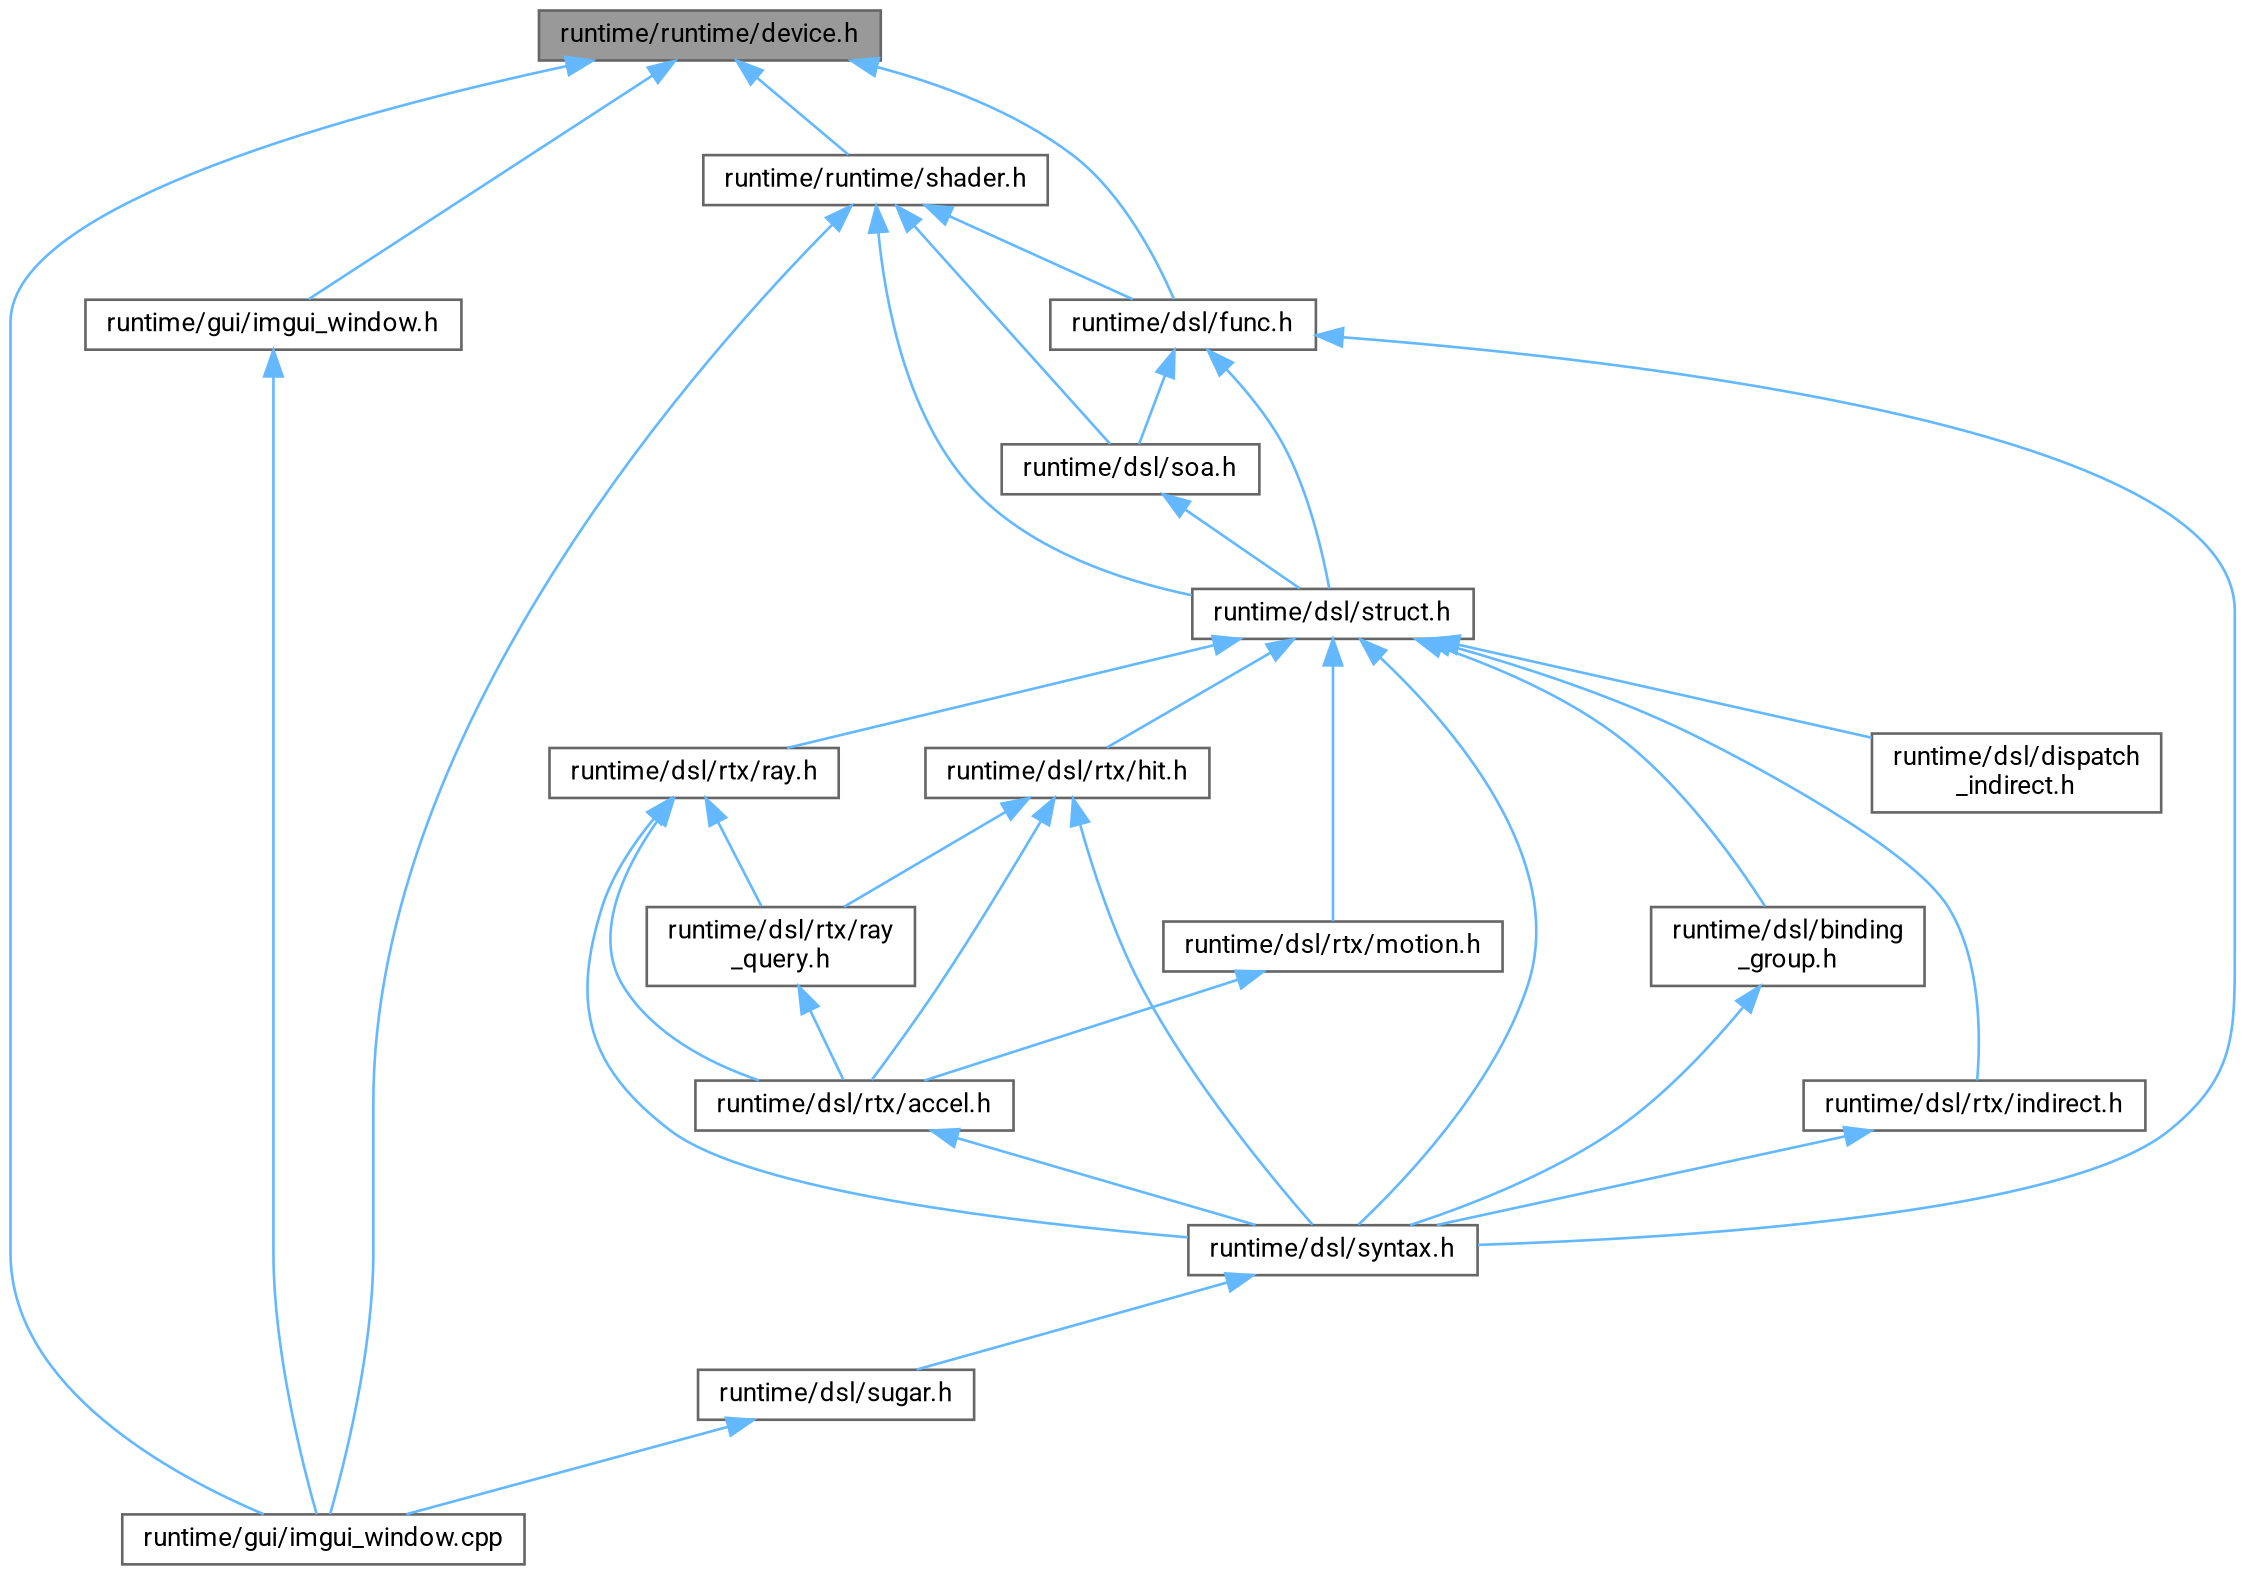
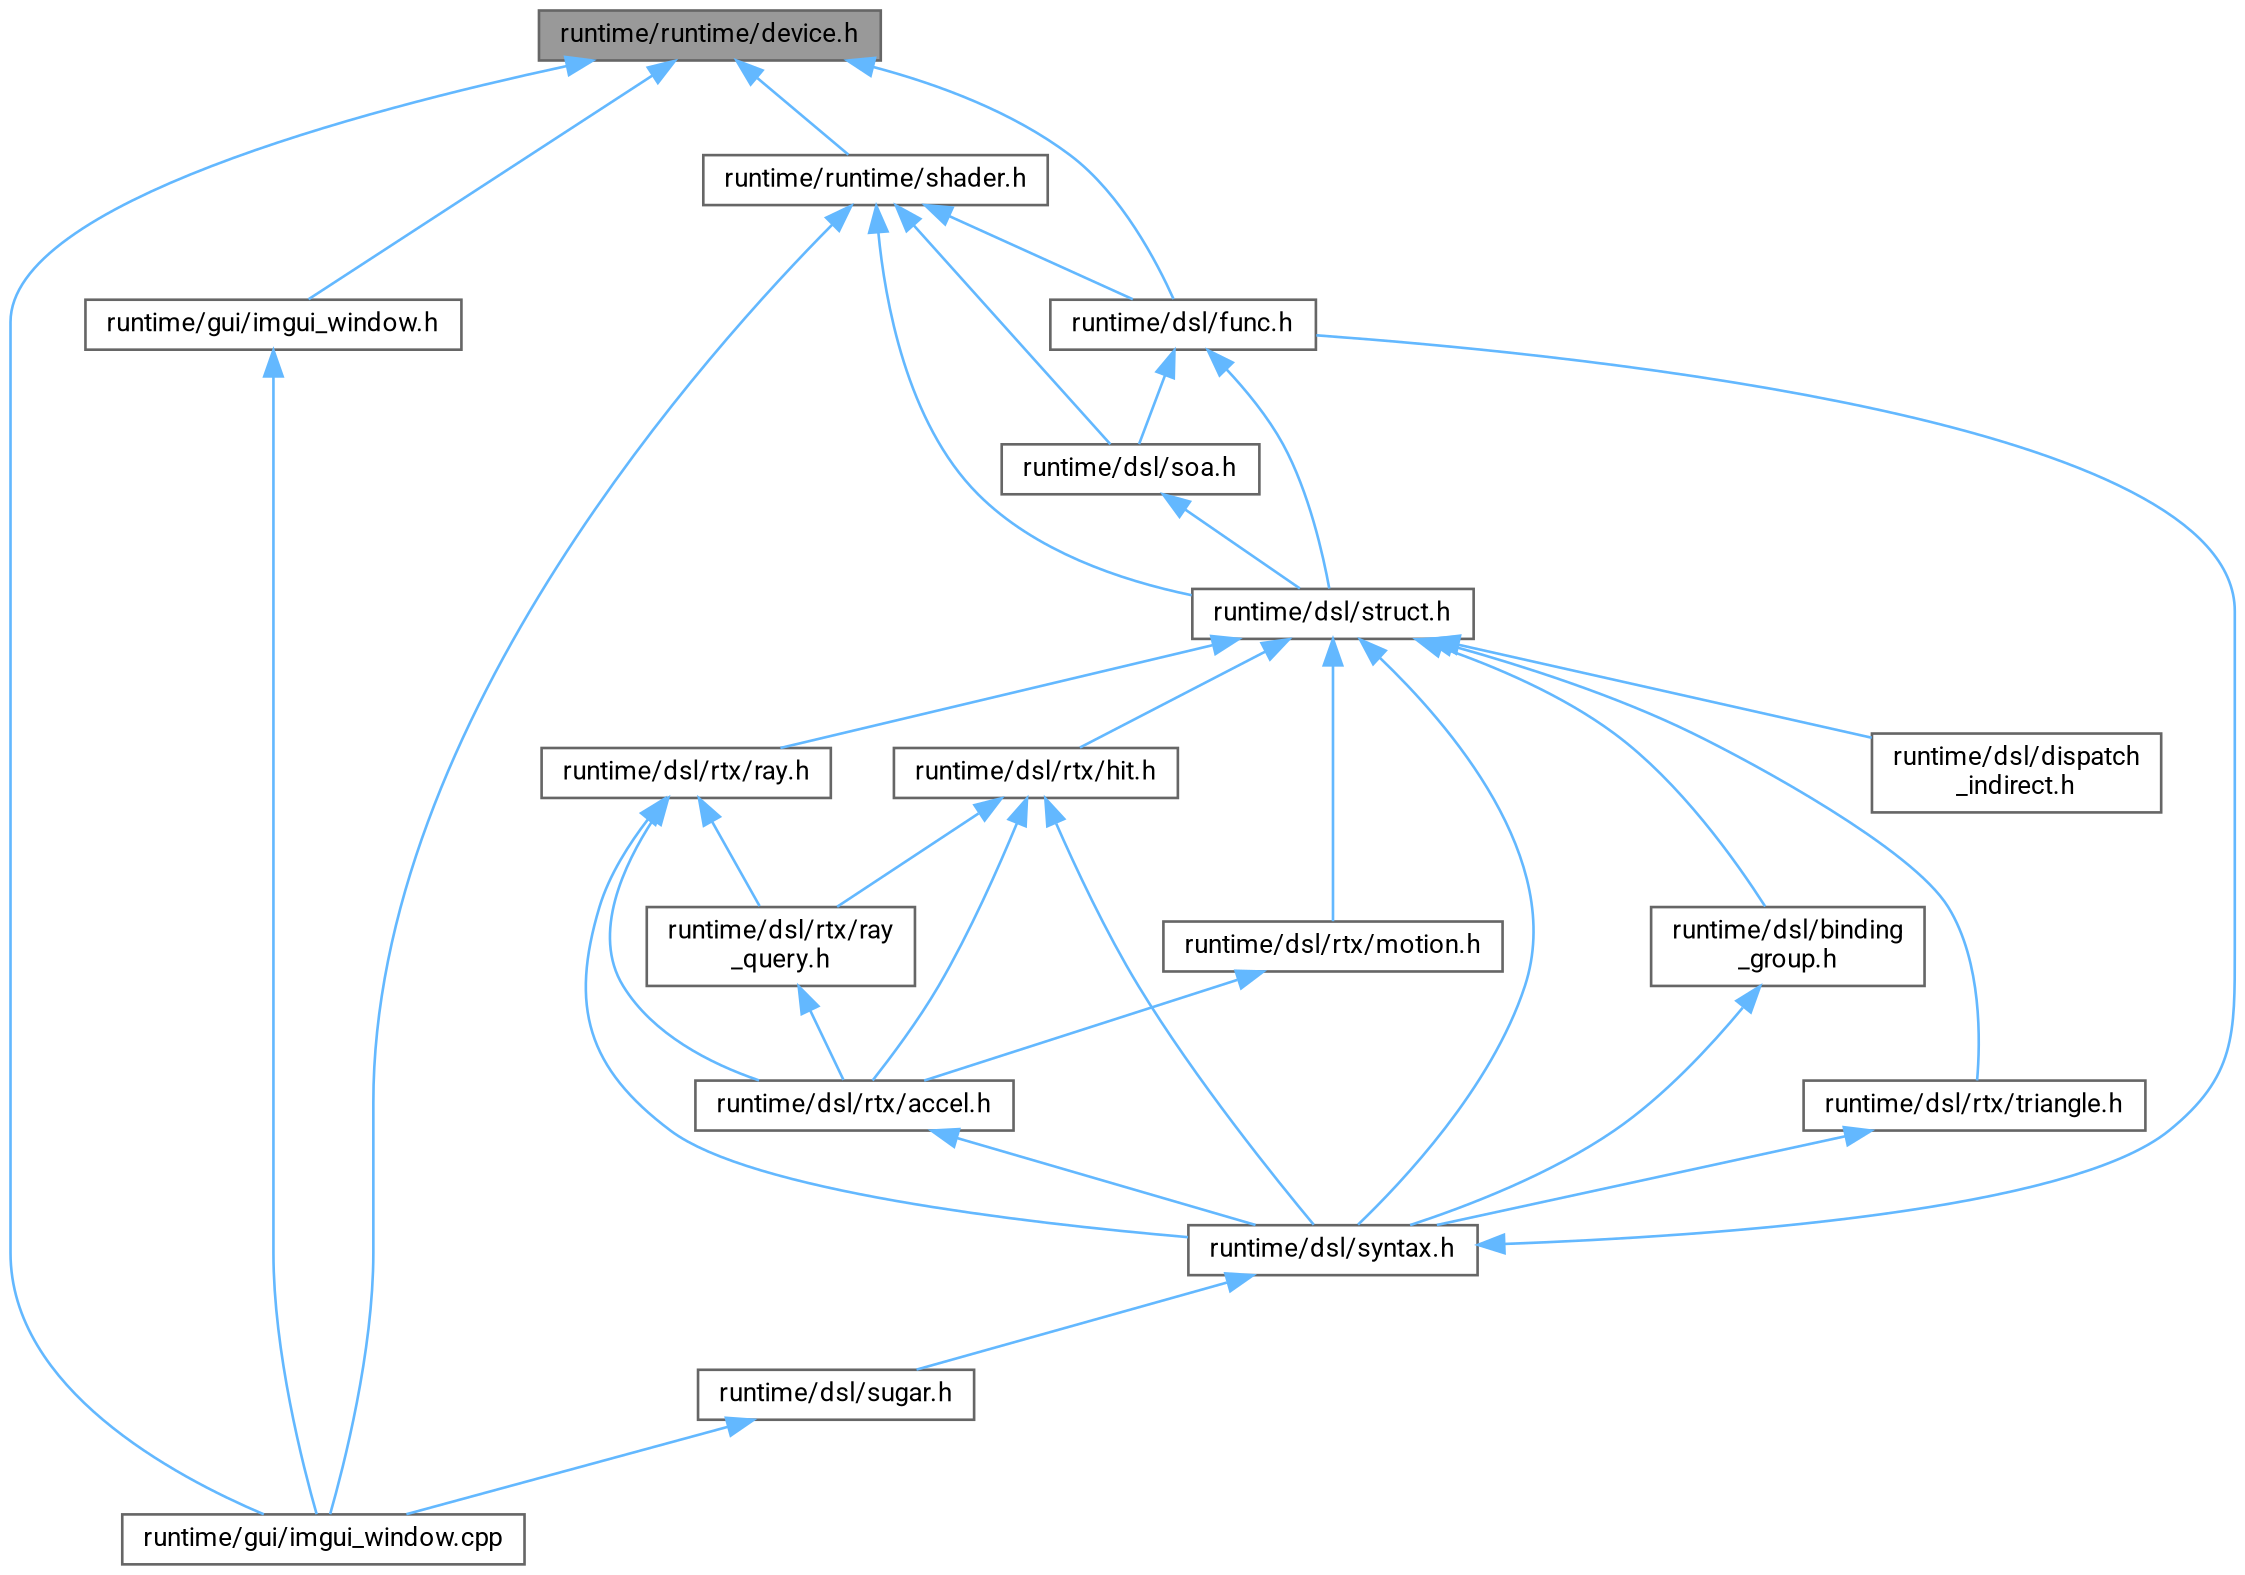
(2235, 749) -> (2235, 723)
(1975, 1106) -> (1975, 1106)
